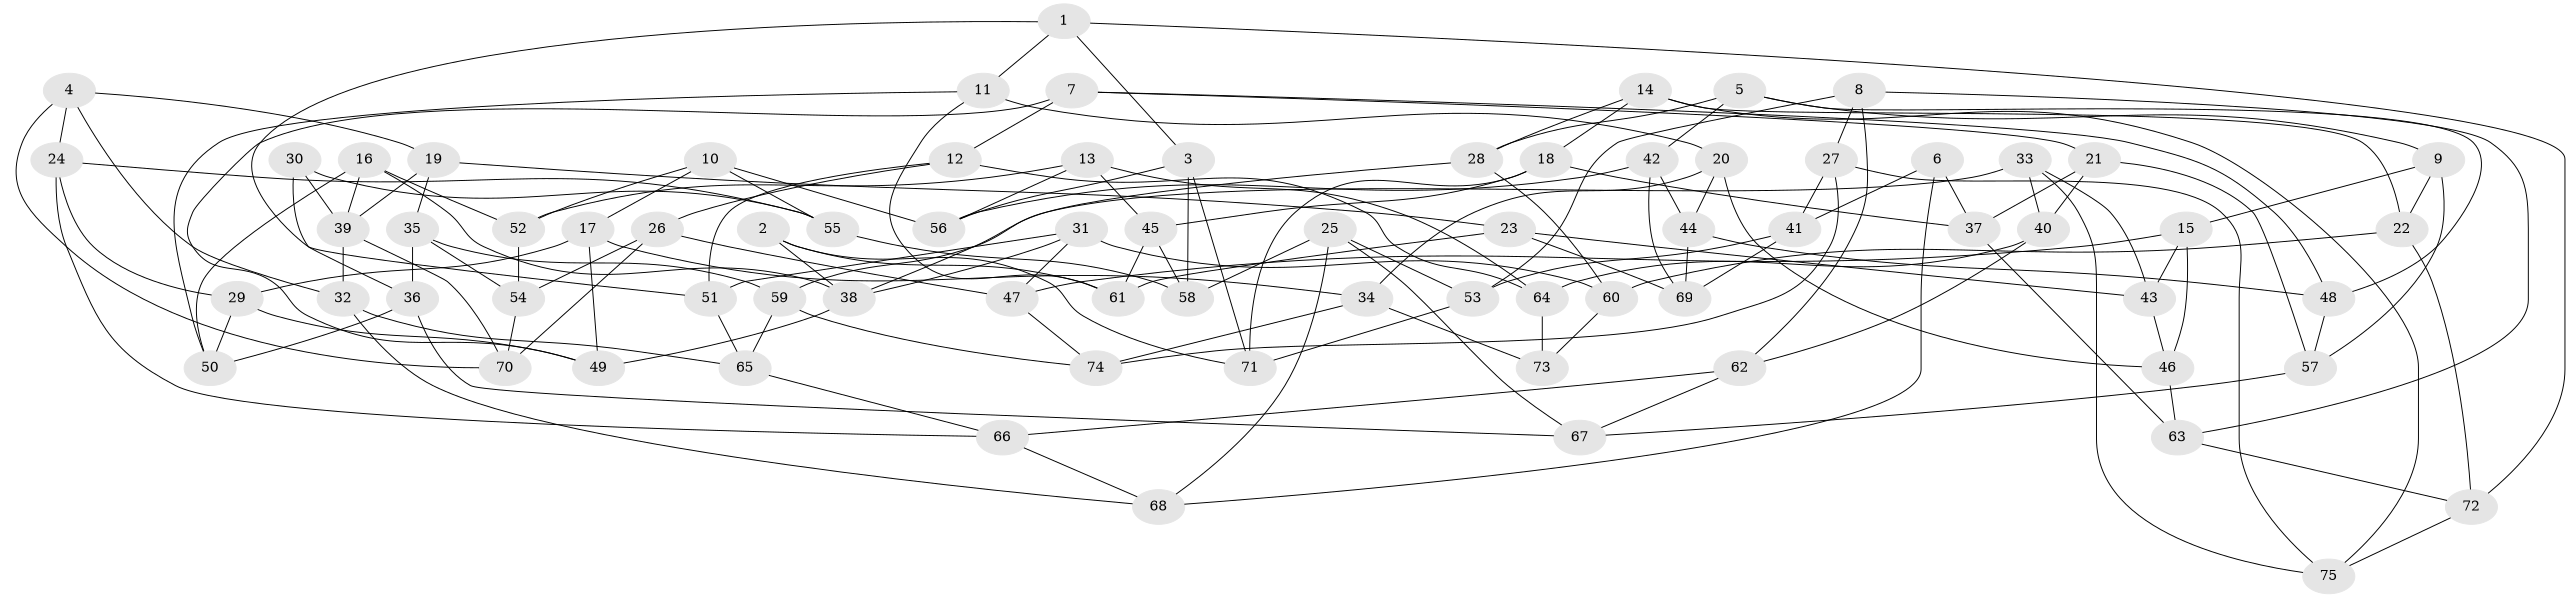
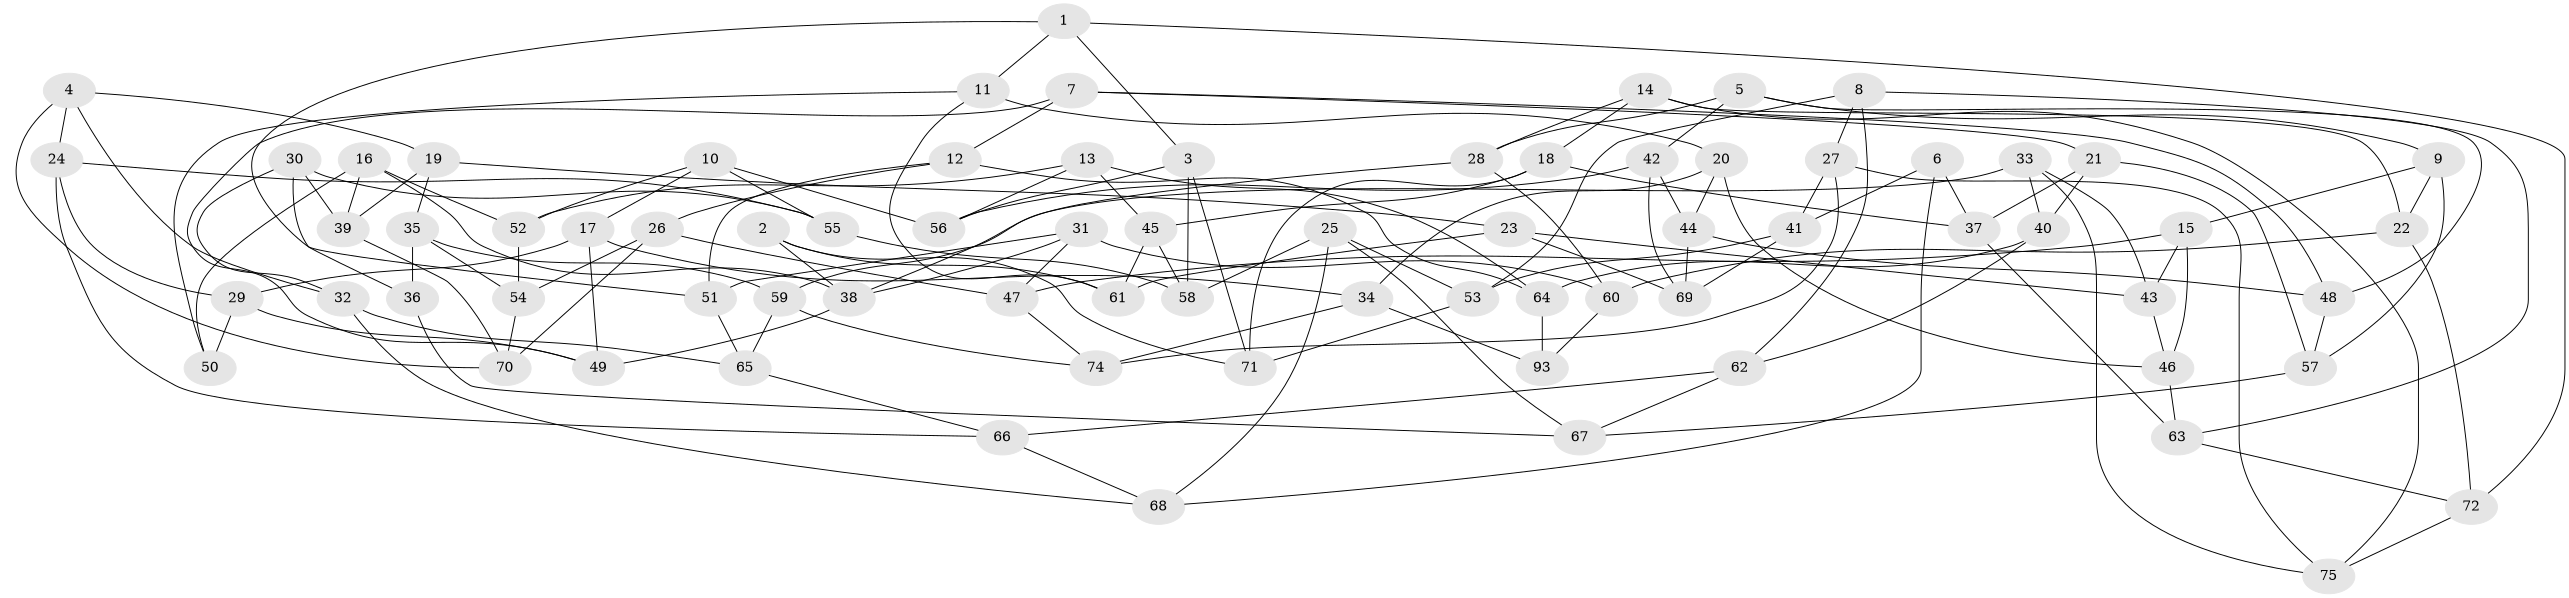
(343, 264) -> (203, 246)
(314, 338) -> none
(1542, 368) -> (1542, 368)
